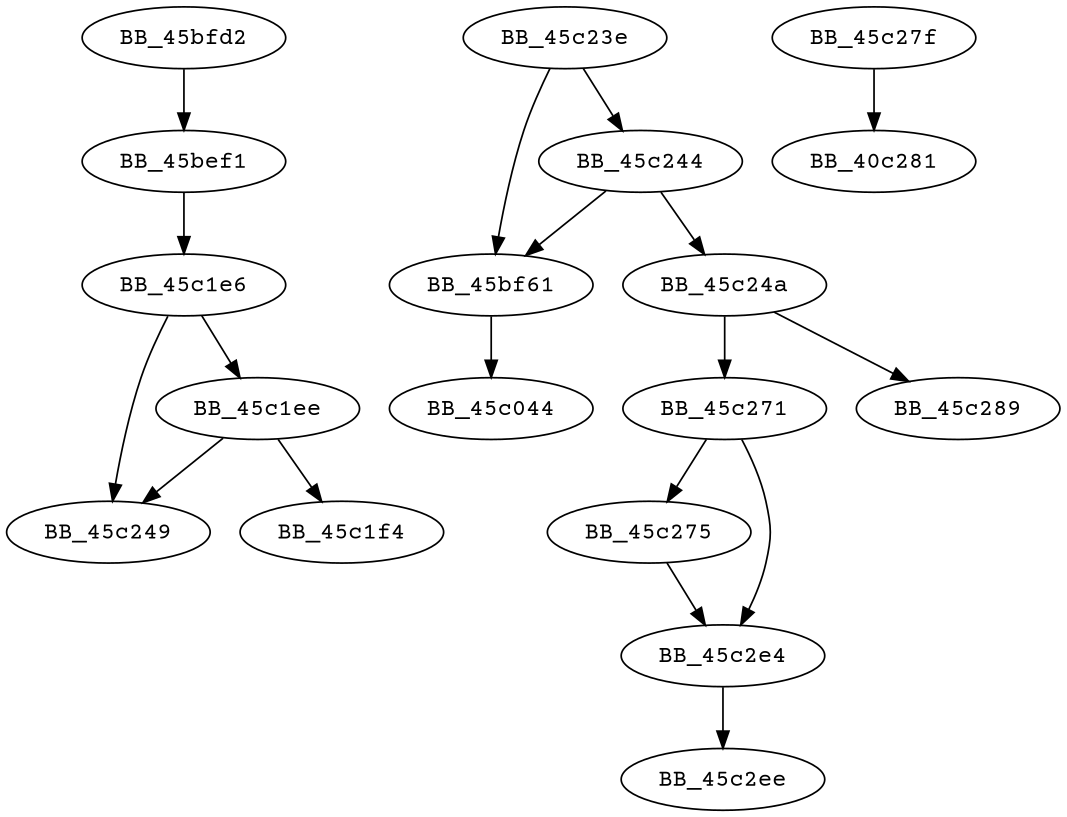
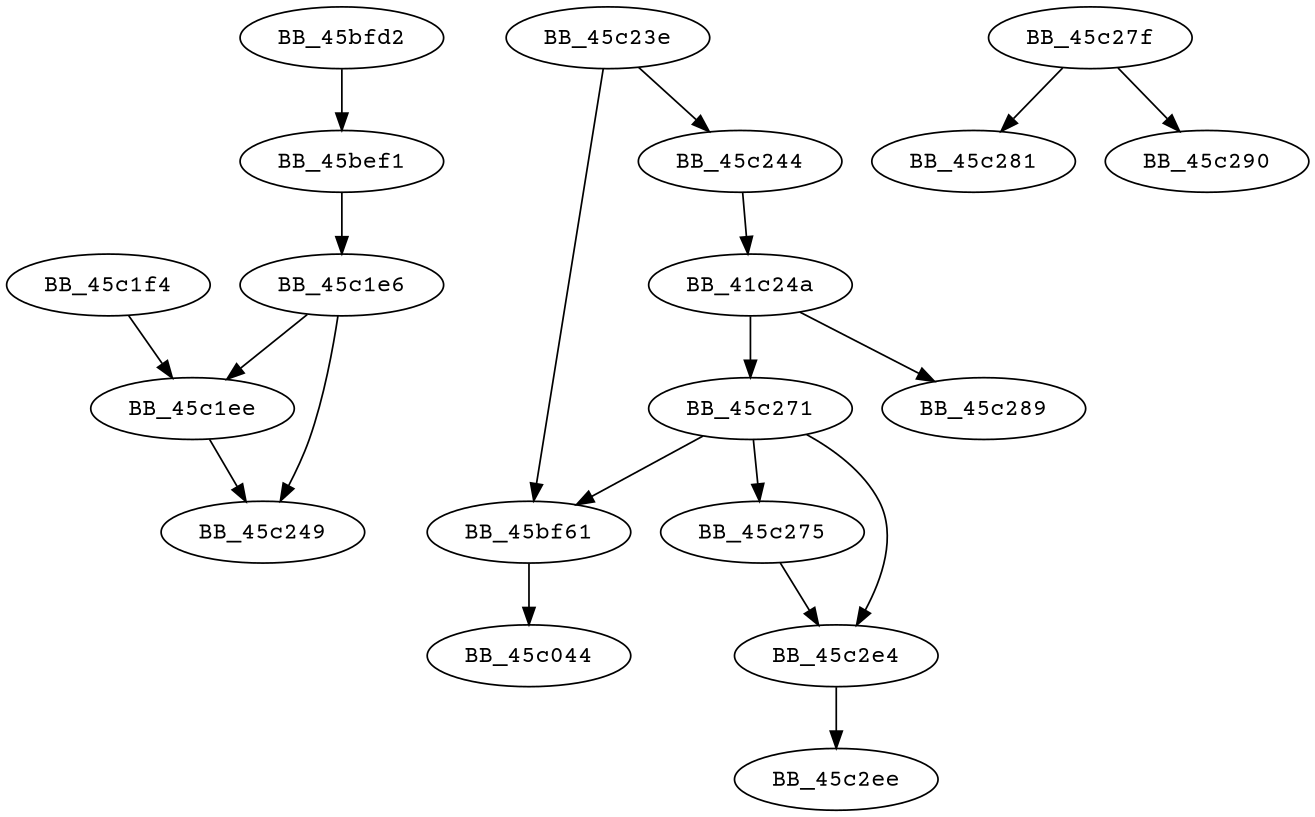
(874, 161) -> (974, 161)
none -> (1207, 161)
(573, 218) -> (647, 466)
(725, 285) -> (750, 285)
(295, 463) -> (145, 340)
